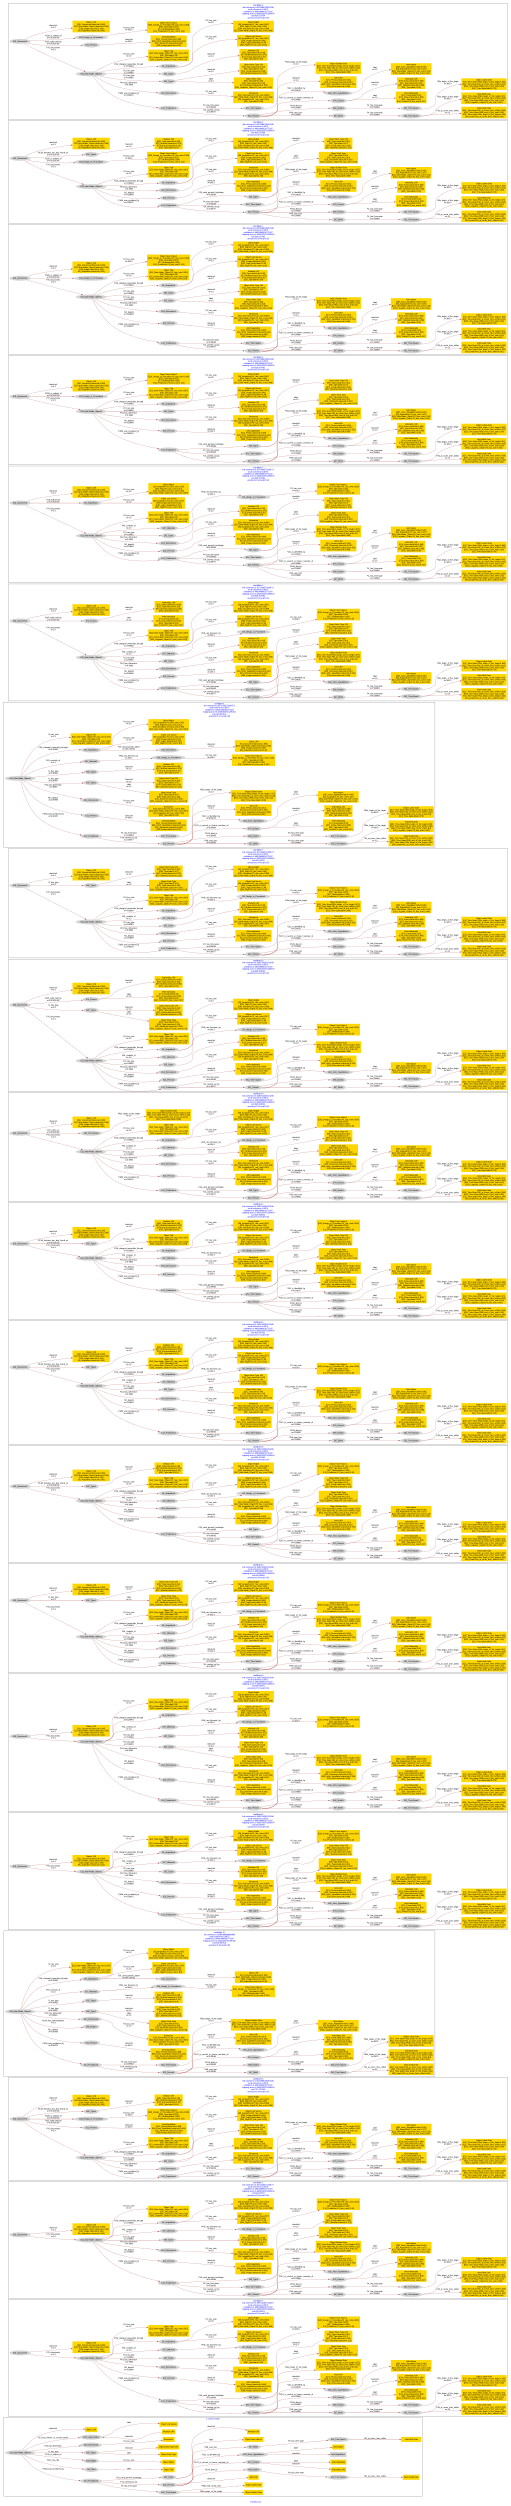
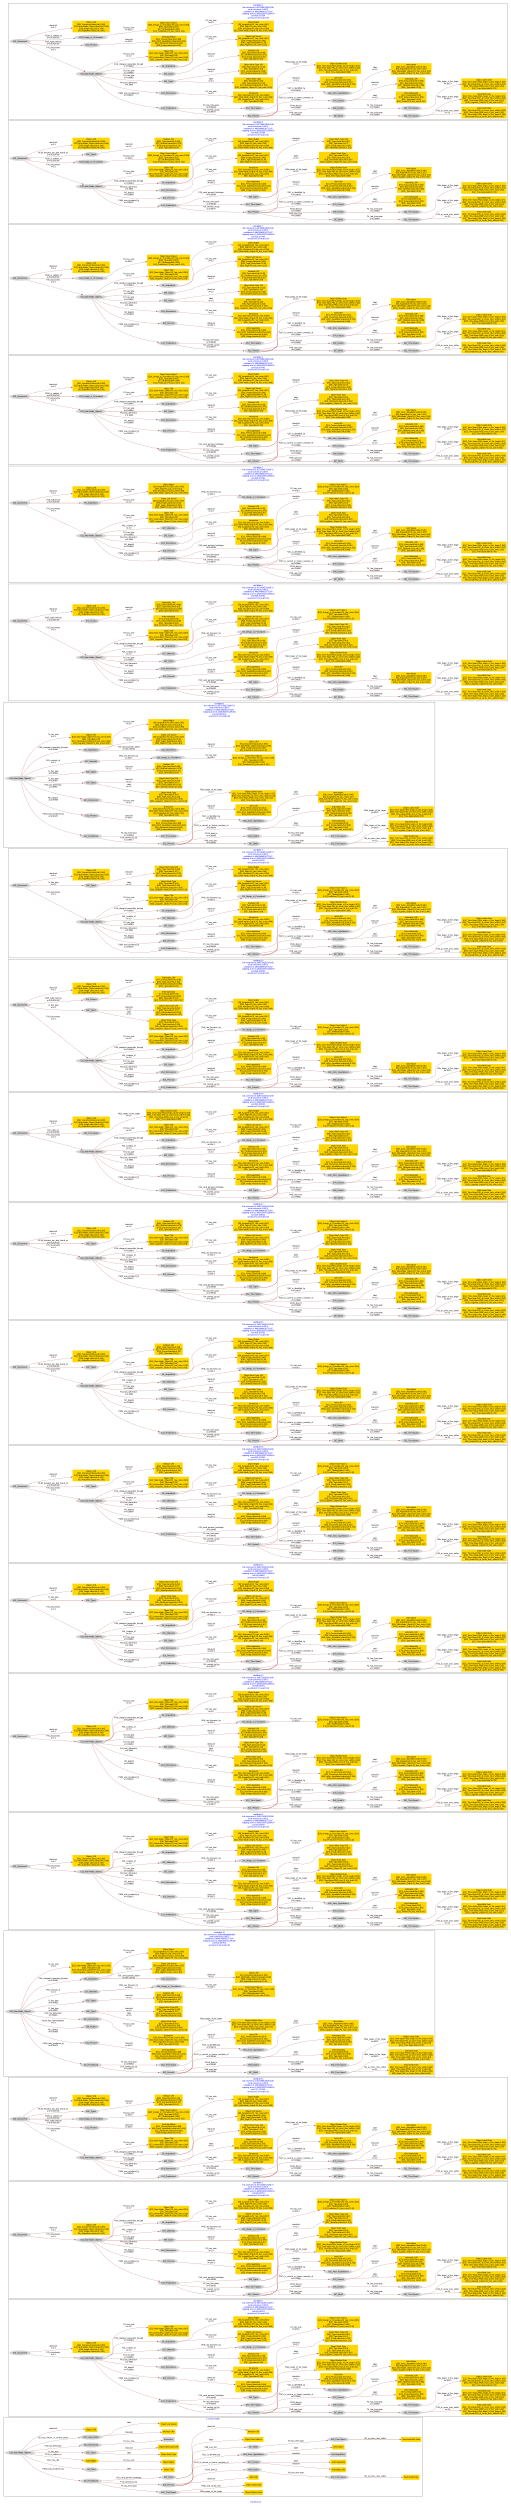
(134, 2439) -> (131, 2434)
(169, 2439) -> (169, 2439)
(411, 2439) -> (411, 2439)
(91, 2461) -> (91, 2461)
